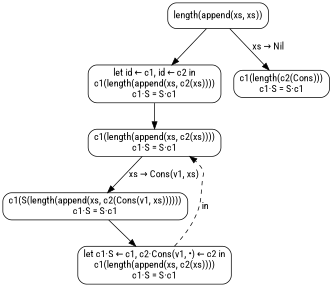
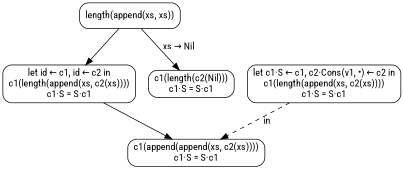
(282, 84) -> (191, 84)
(155, 143) -> (196, 153)
(95, 206) -> none
